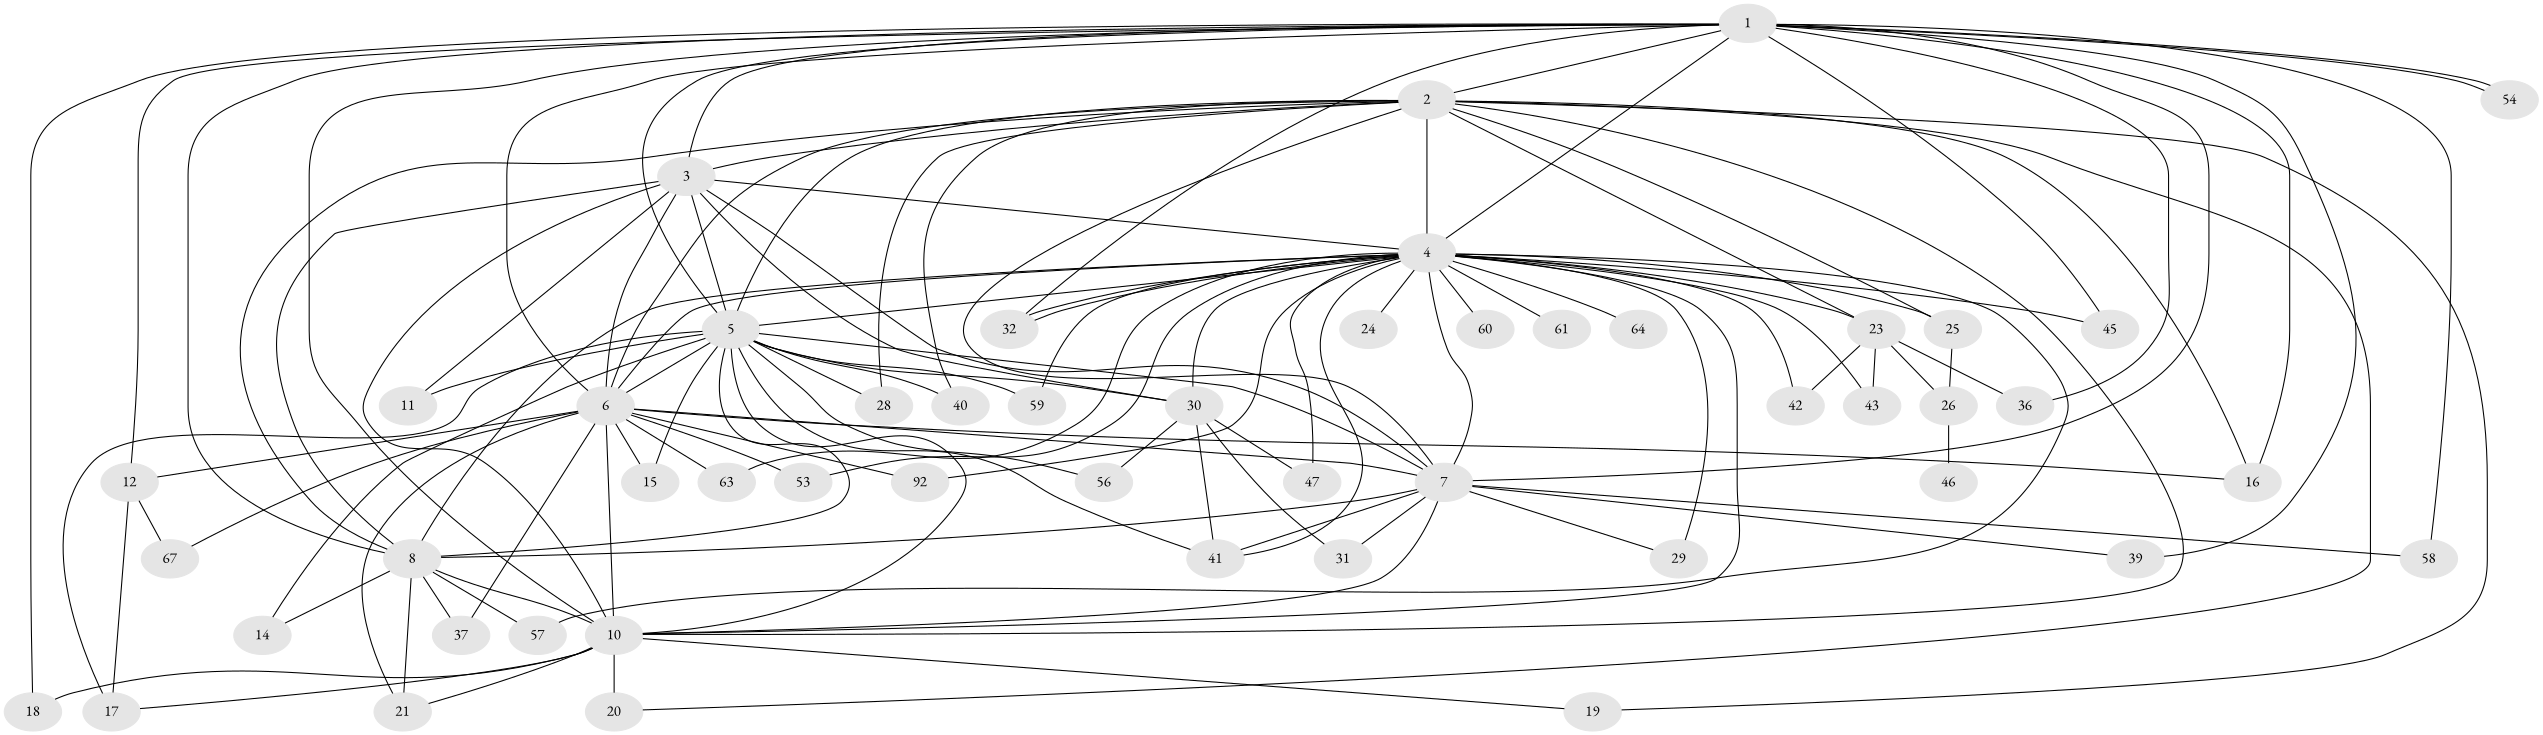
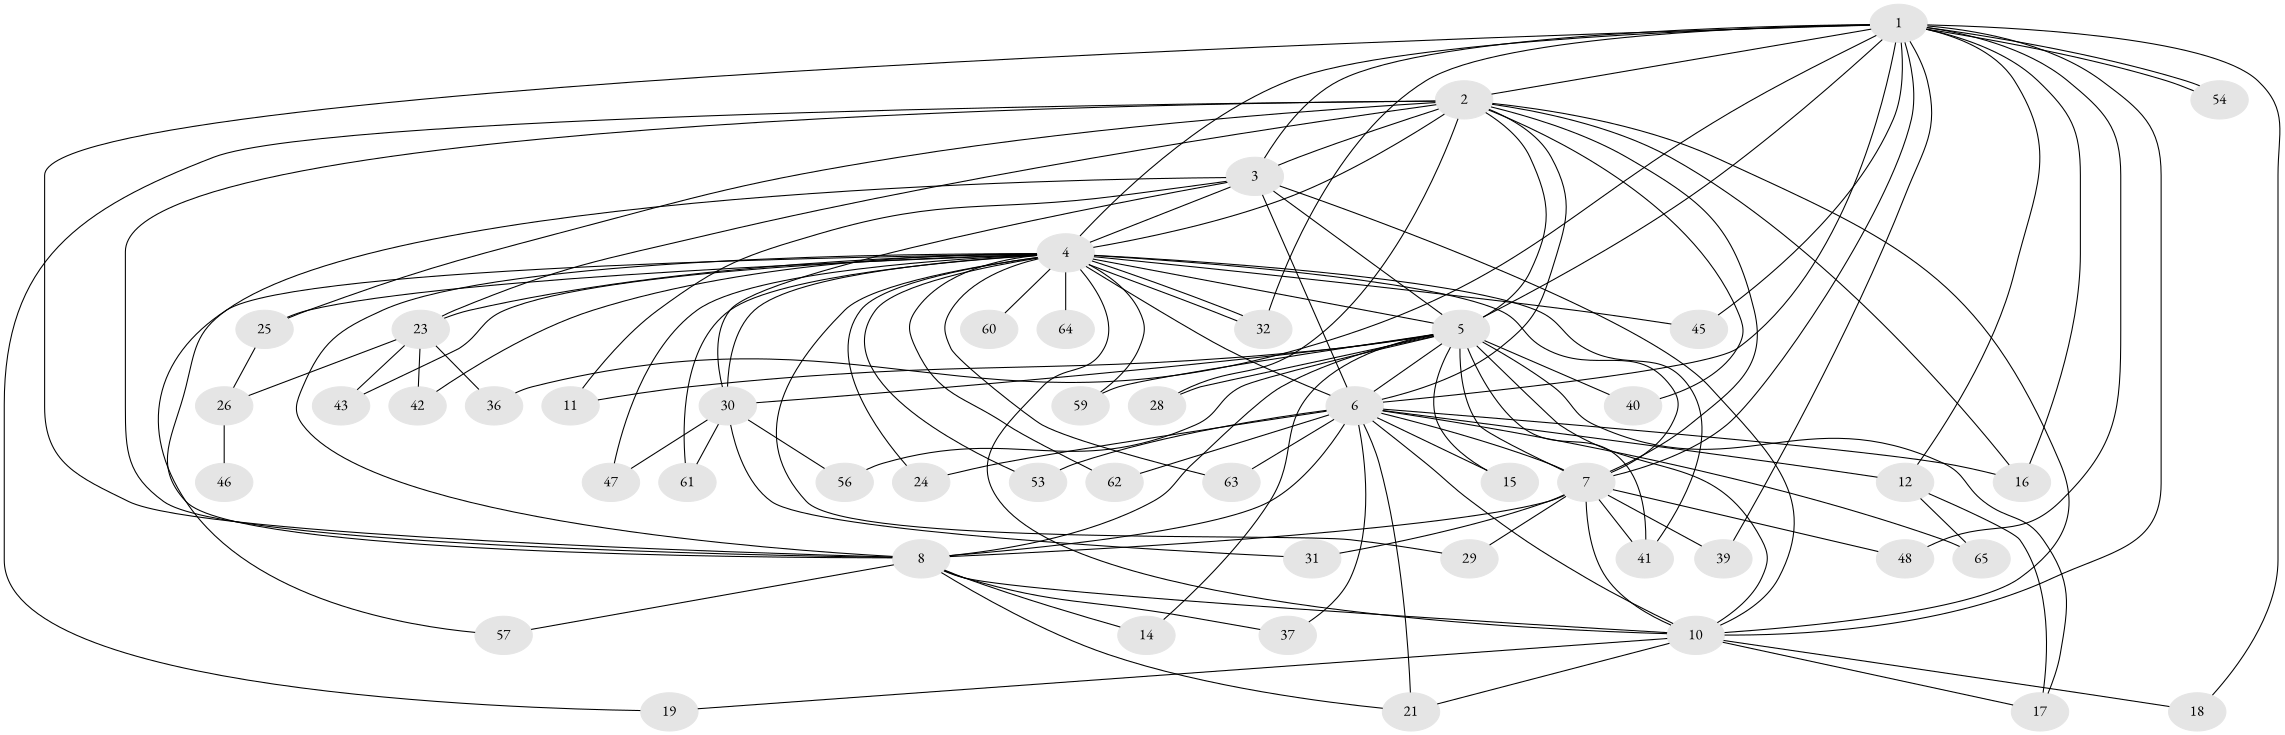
(1134, 368) -> none
none -> (1137, 440)
(920, 482) -> (1115, 482)
(1205, 482) -> (708, 444)
none -> (1165, 530)
(170, 559) -> (1982, 559)
(2429, 559) -> (1905, 559)
(614, 712) -> none
